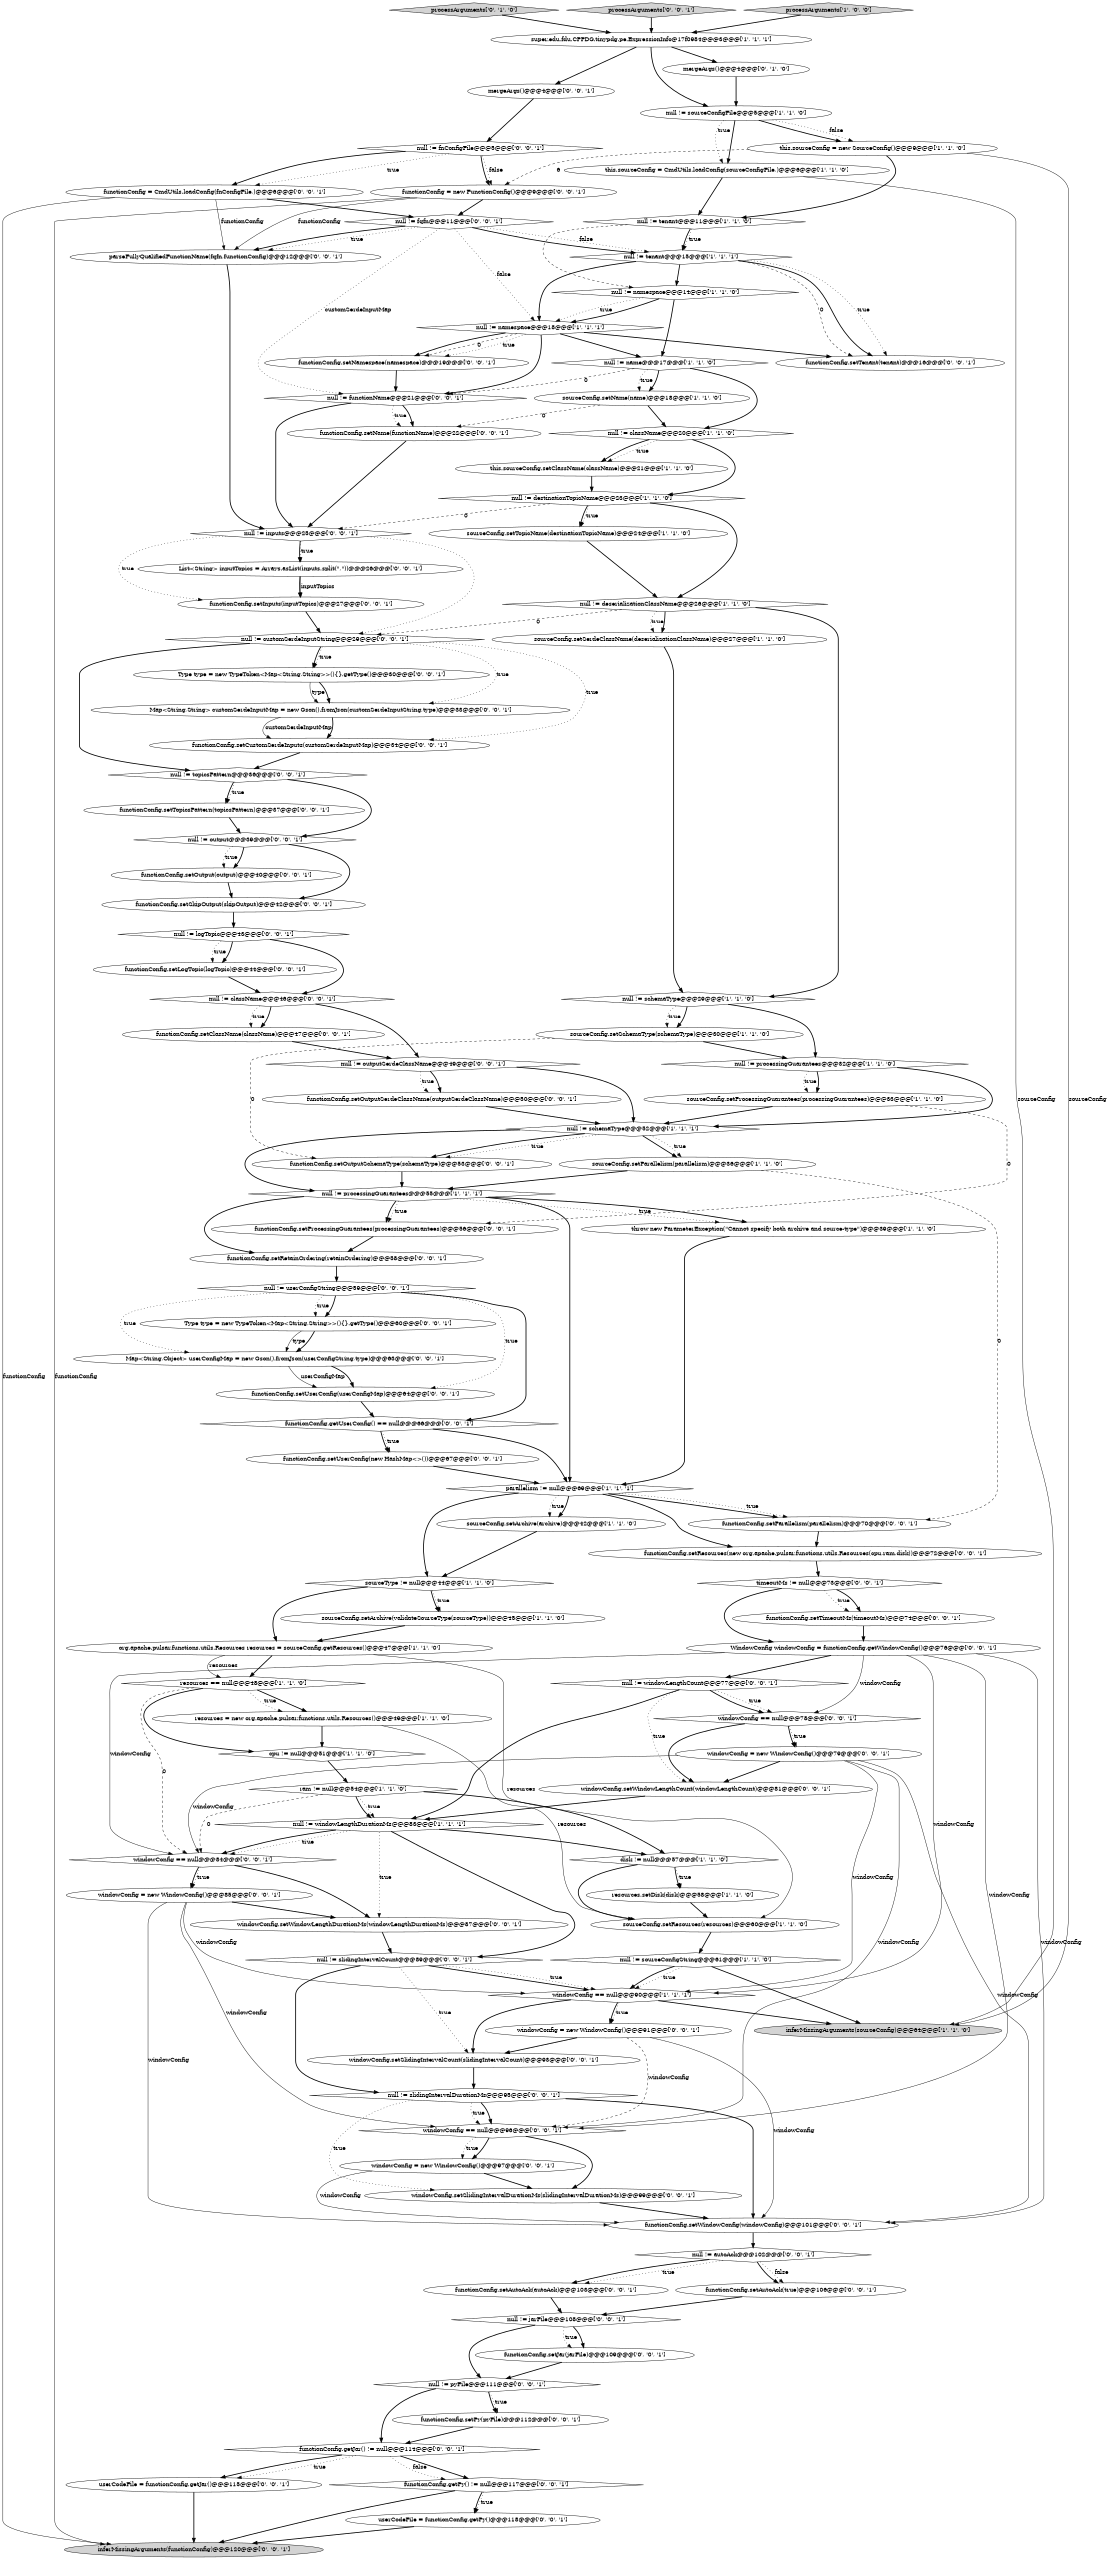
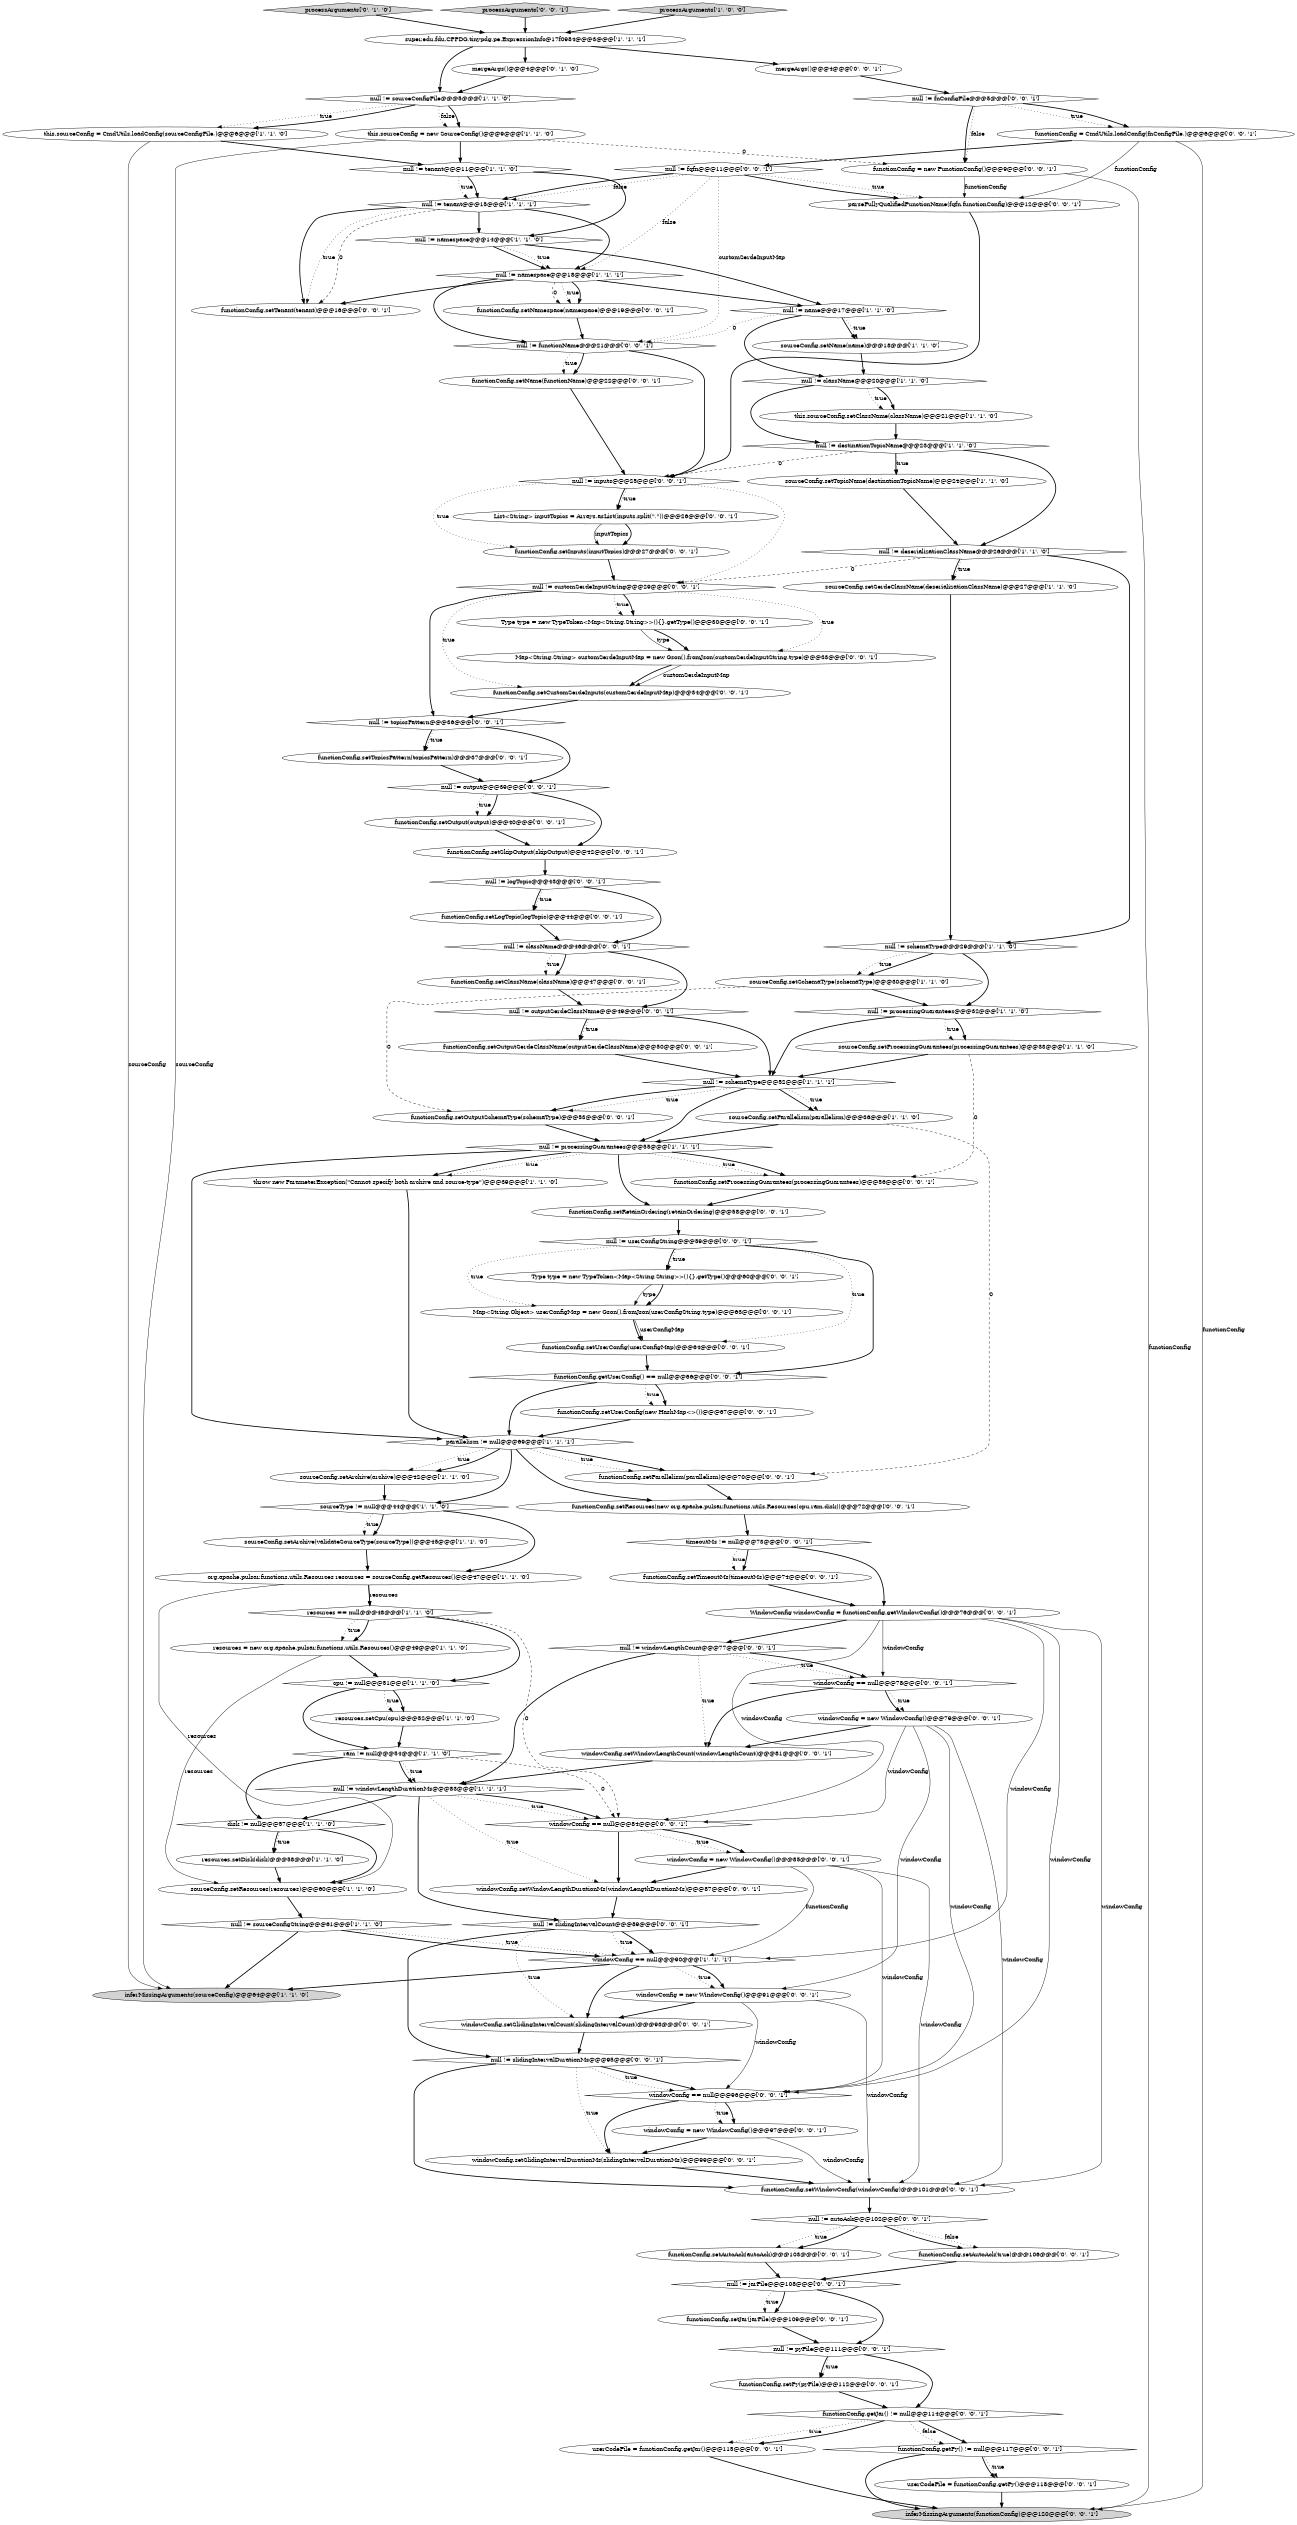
(736, 113) -> (440, 99)
(558, 170) -> (744, 152)
(473, 206) -> none
(544, 252) -> (625, 199)
(544, 384) -> (717, 333)
(531, 416) -> none
none -> (405, 1719)
(852, 1934) -> (897, 1892)
(216, 1942) -> (827, 1907)
(636, 2108) -> (754, 2045)
